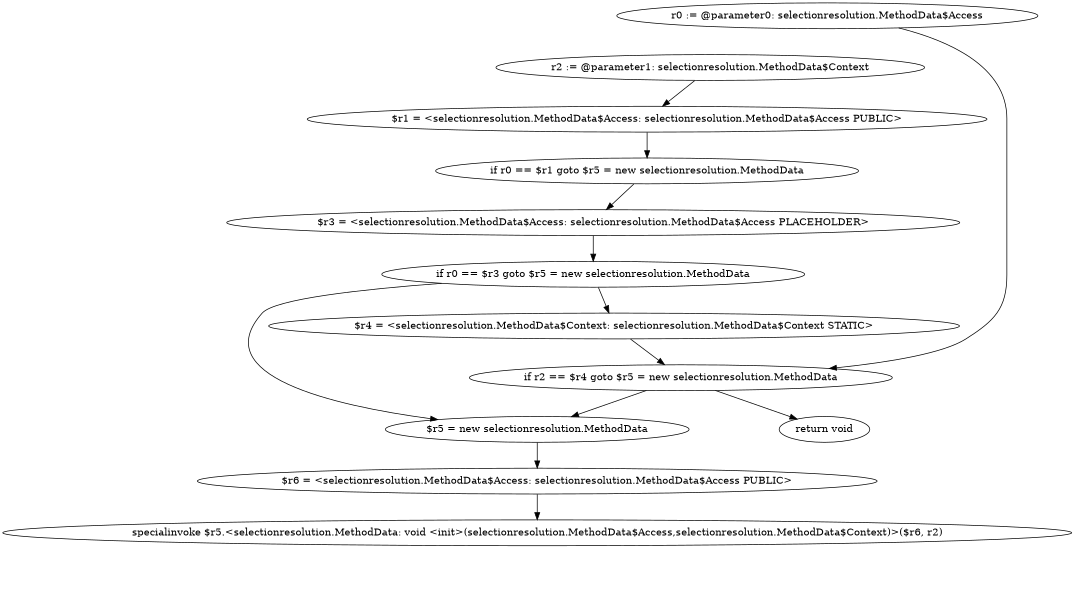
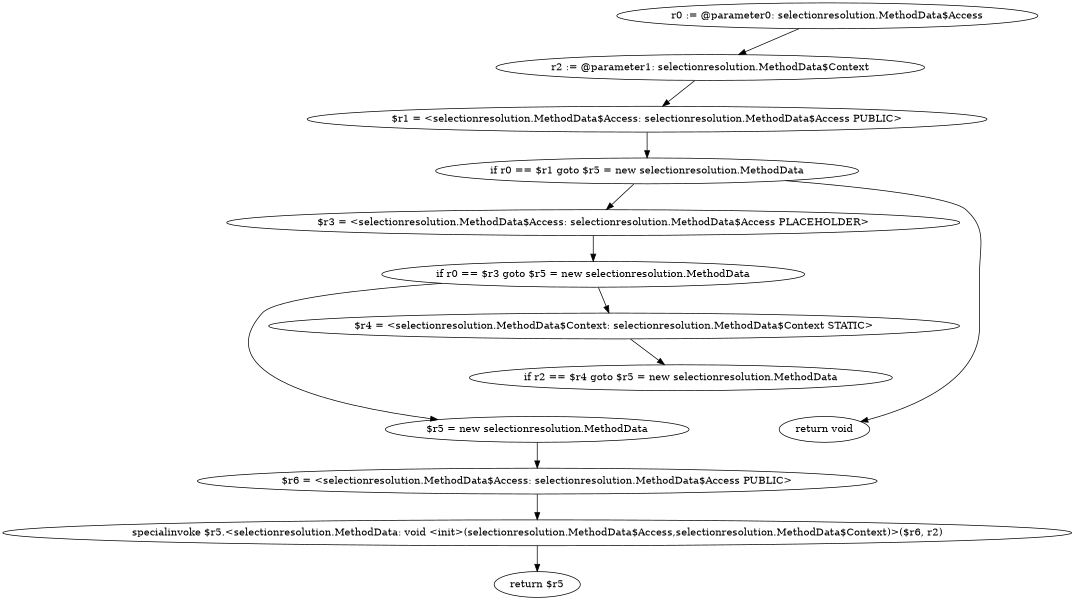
(1007, 228) -> (772, 40)
(612, 402) -> none
(753, 404) -> (981, 252)
none -> (537, 584)
